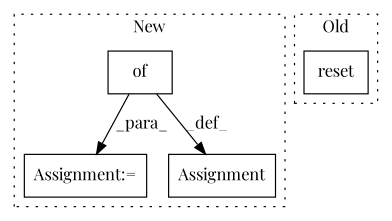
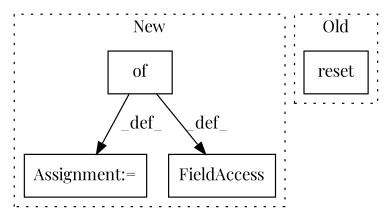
(142, 124) -> (142, 124)
(222, 176) -> (222, 176)
